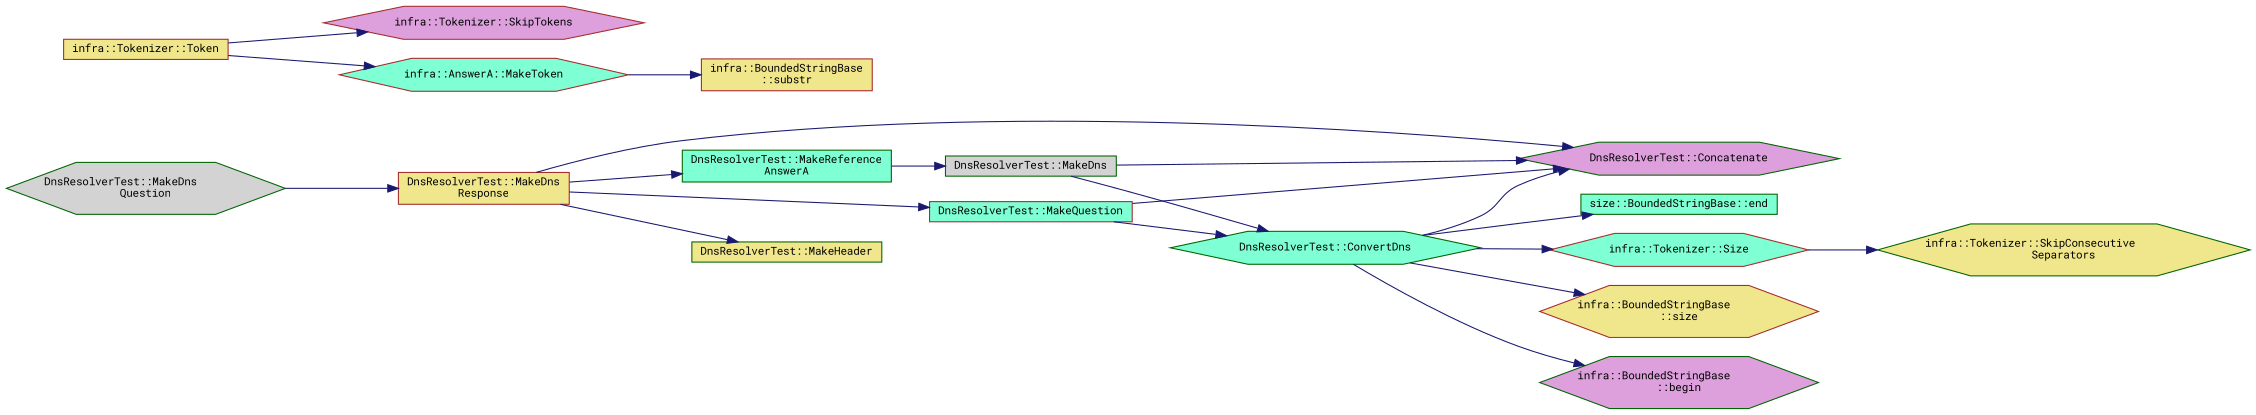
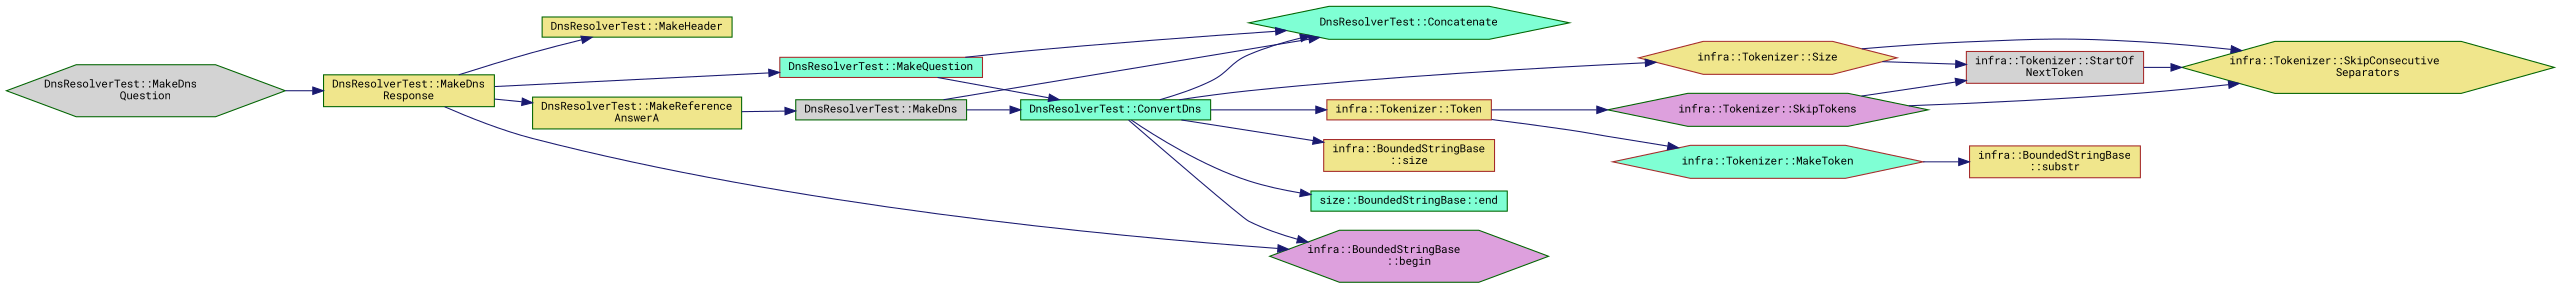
(484, 23) -> (1768, 110)
none -> (2055, 67)
(484, 75) -> (1768, 162)
none -> (2069, 98)
none -> (1263, 110)
(1048, 121) -> (857, 202)
(1679, 159) -> (1409, 23)
(787, 166) -> (637, 113)
(484, 188) -> (409, 91)
(1326, 248) -> (1116, 110)
(1679, 250) -> (1768, 58)
(1679, 311) -> (1409, 155)
